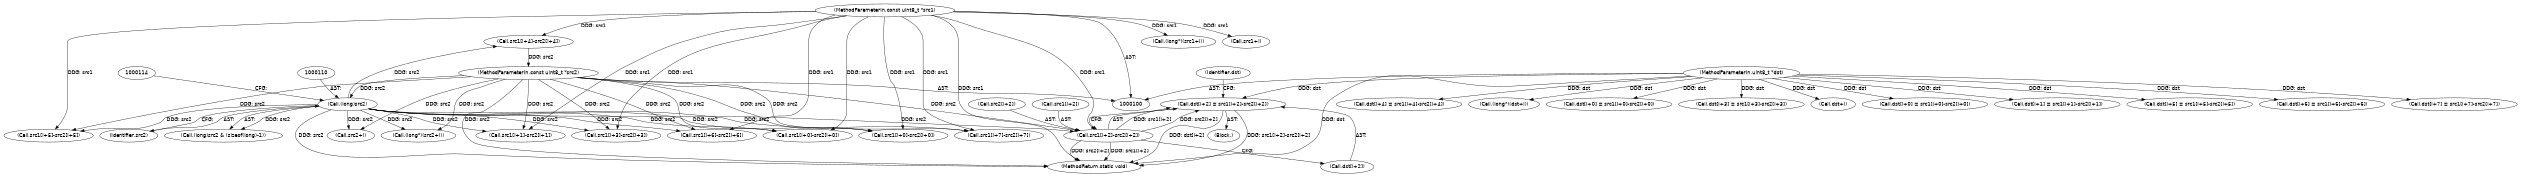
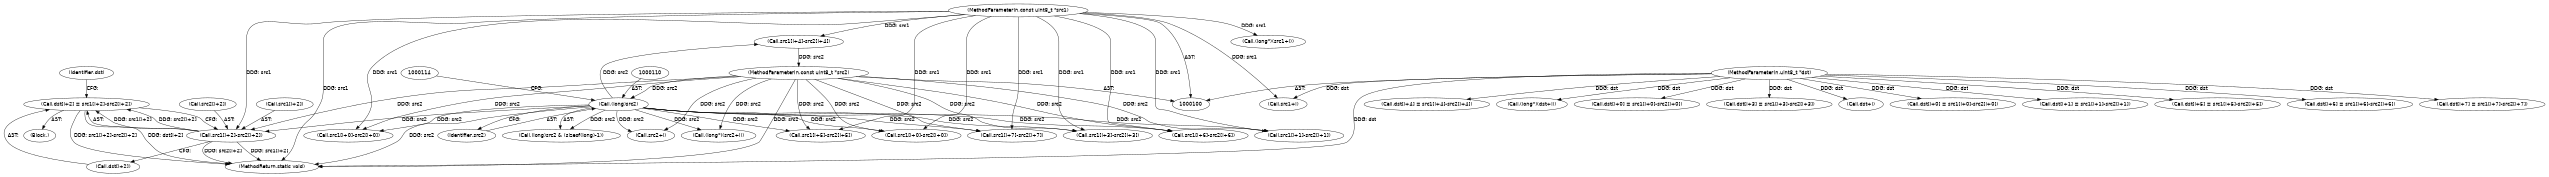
(1409, 79) -> (1503, 77)
